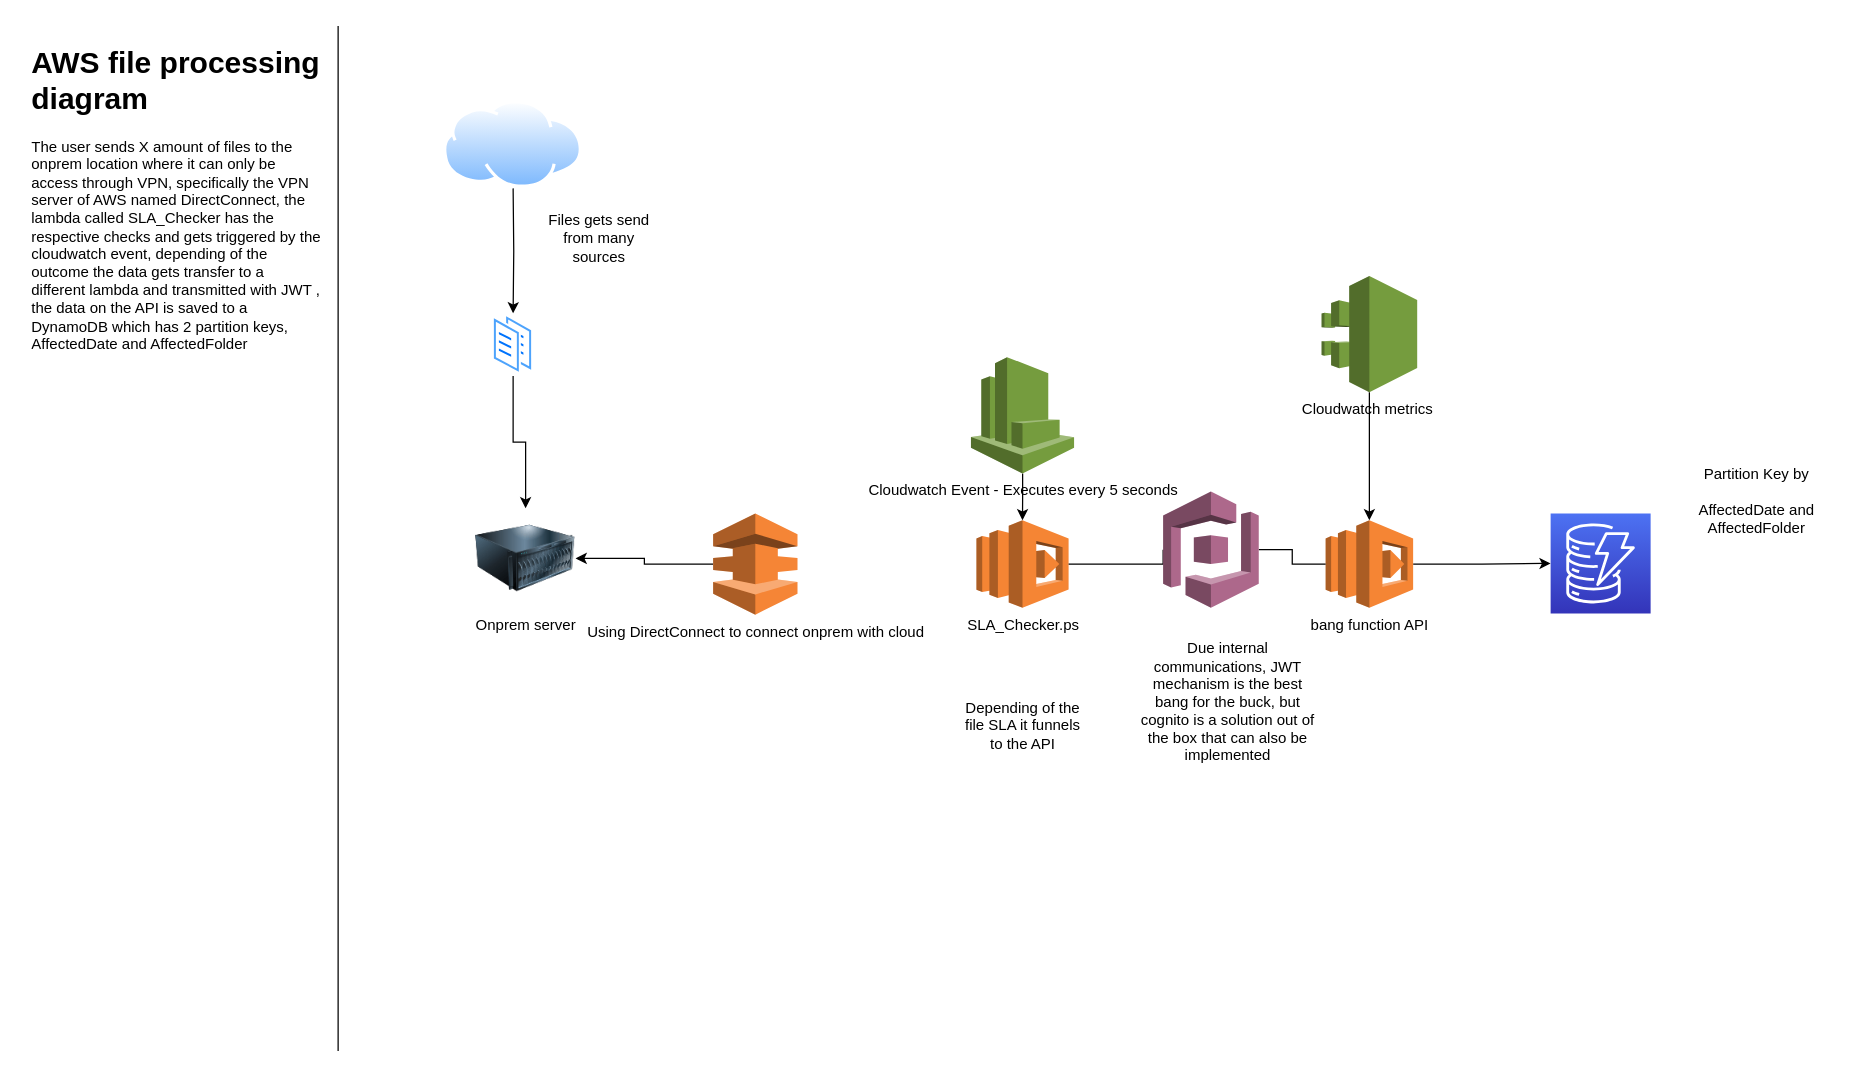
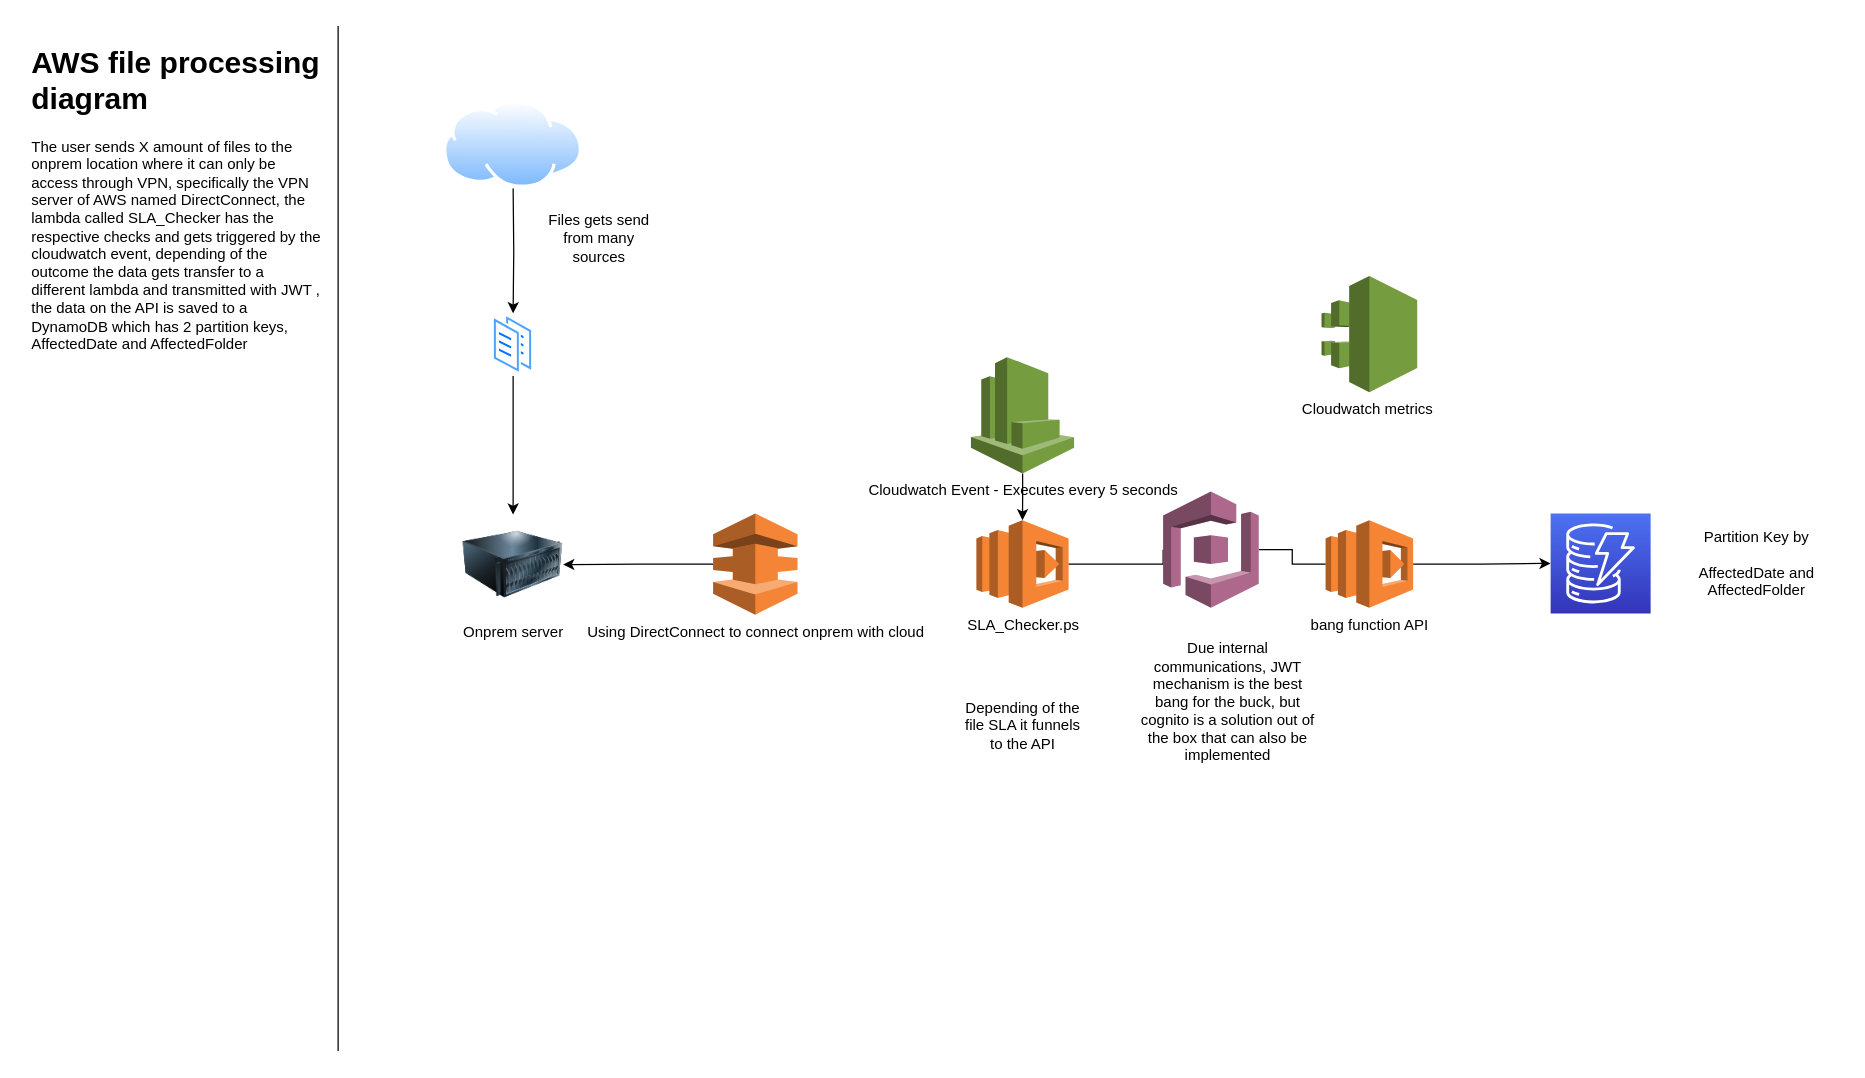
(1369, 452) -> none
(1757, 501) -> (1757, 563)
(526, 558) -> (513, 564)
